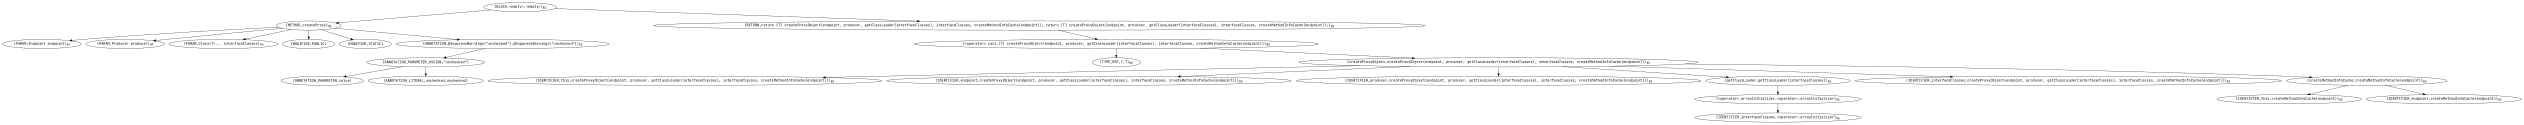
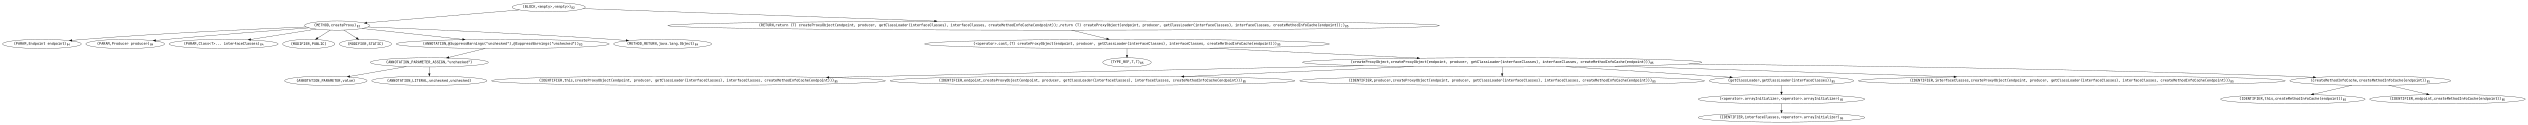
none -> (663, 44)
